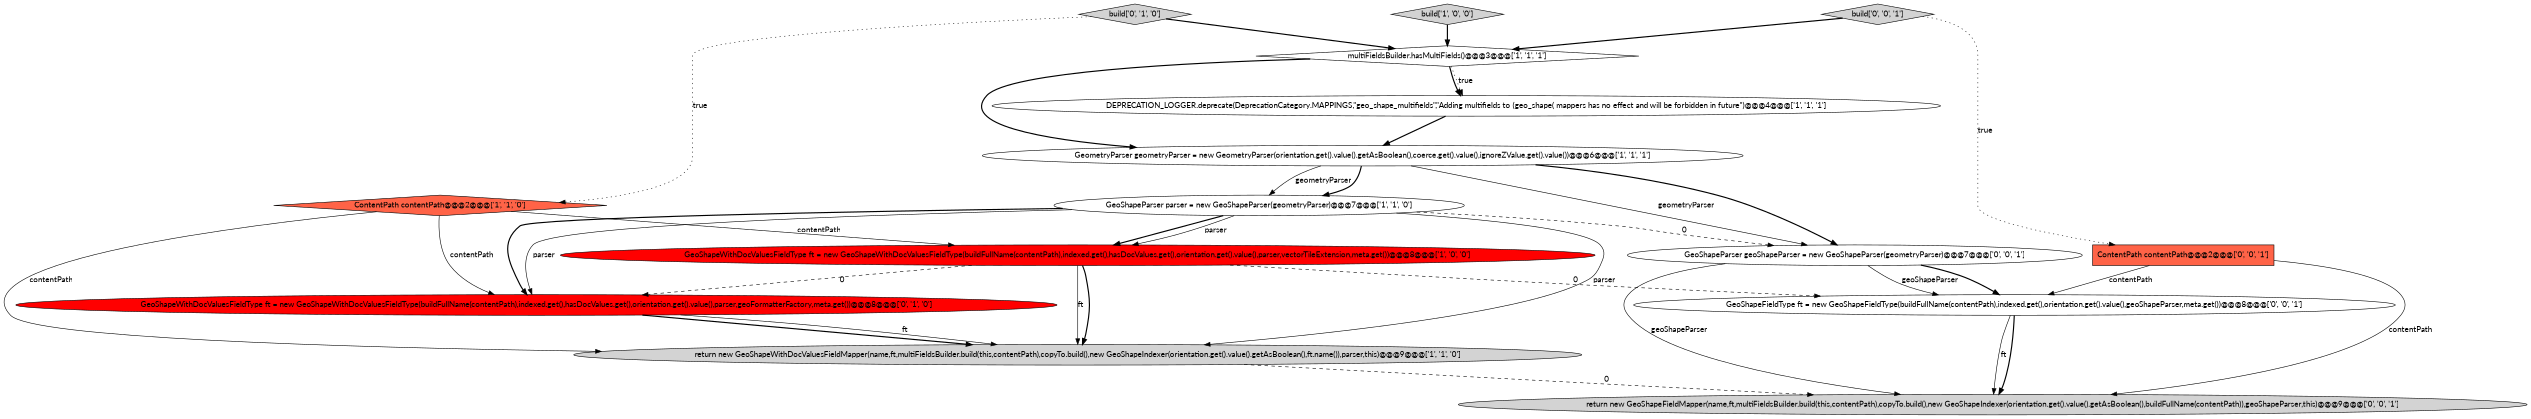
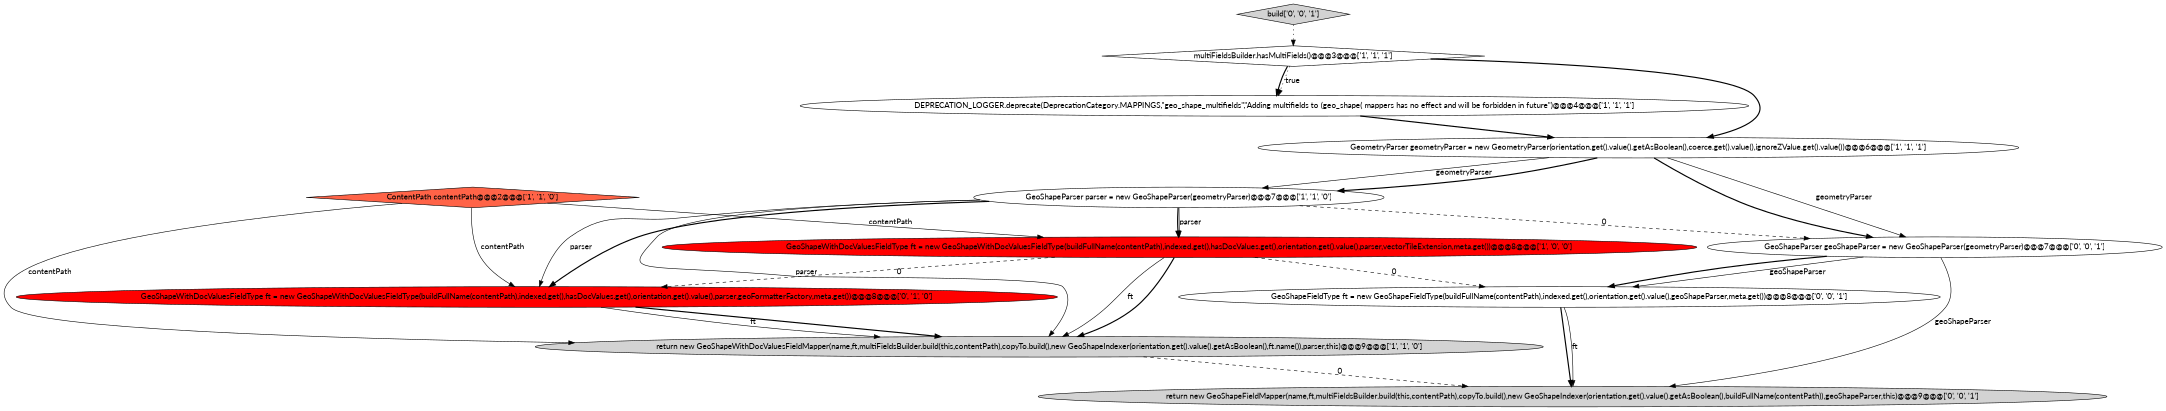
(1135, 14) -> none
(1447, 14) -> none
(1681, 33) -> (1293, 32)
(2183, 255) -> none
